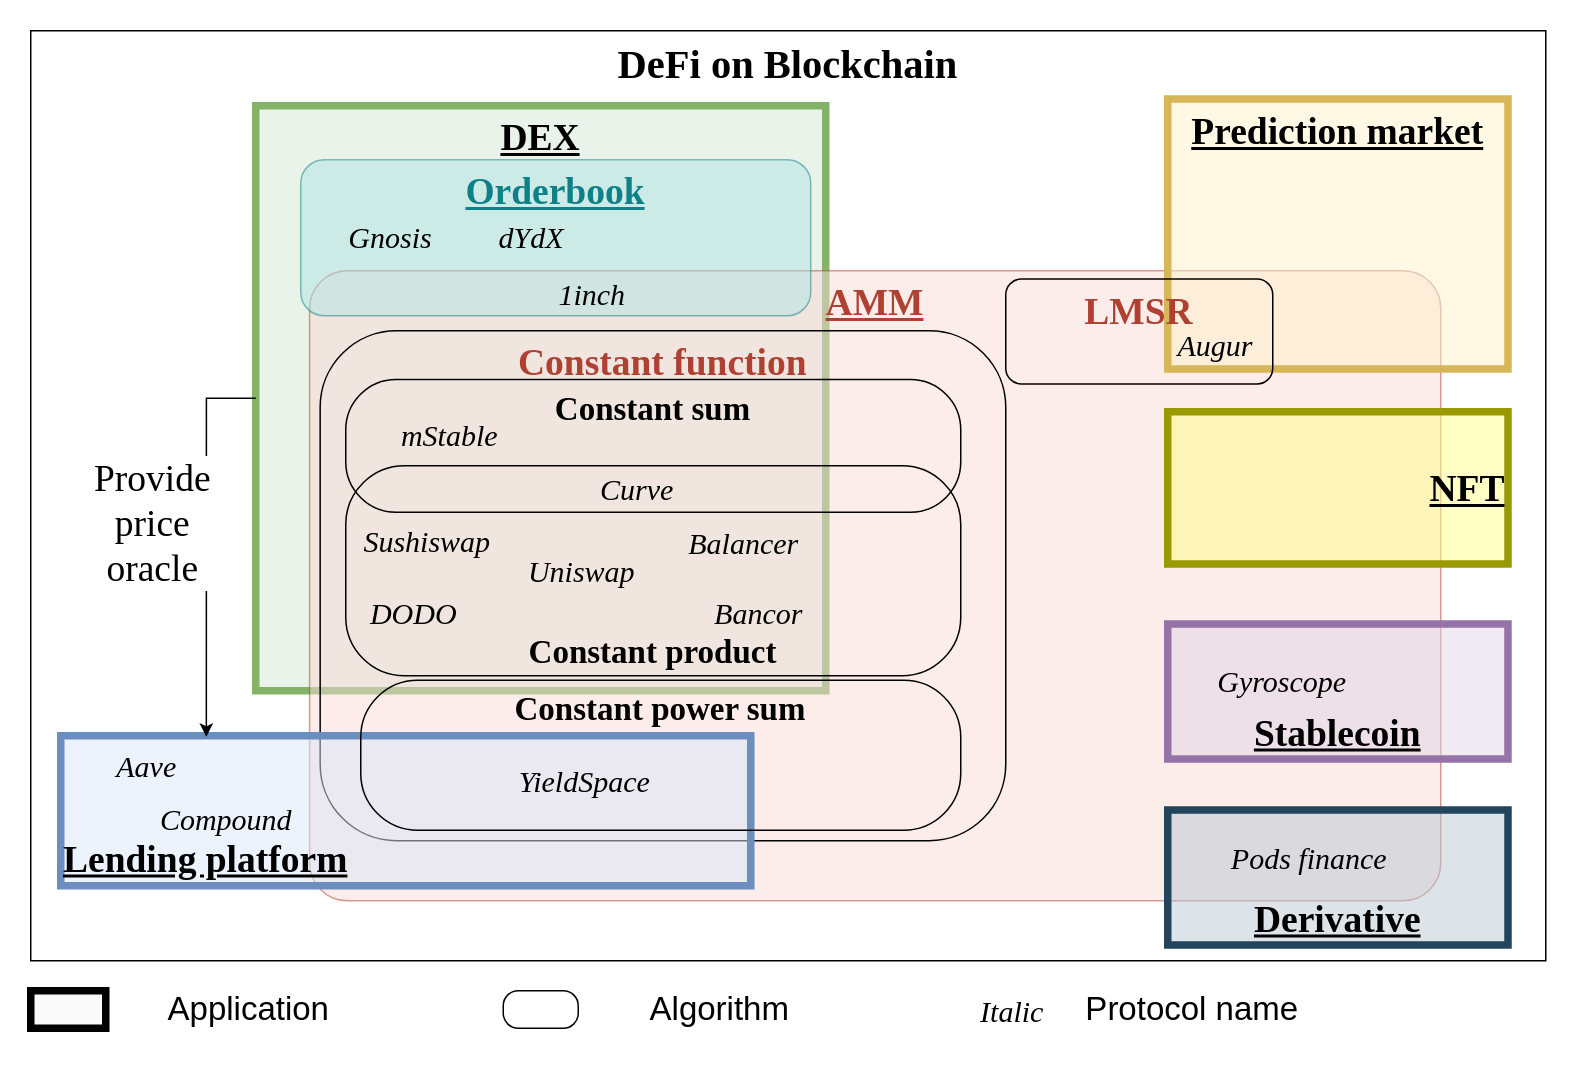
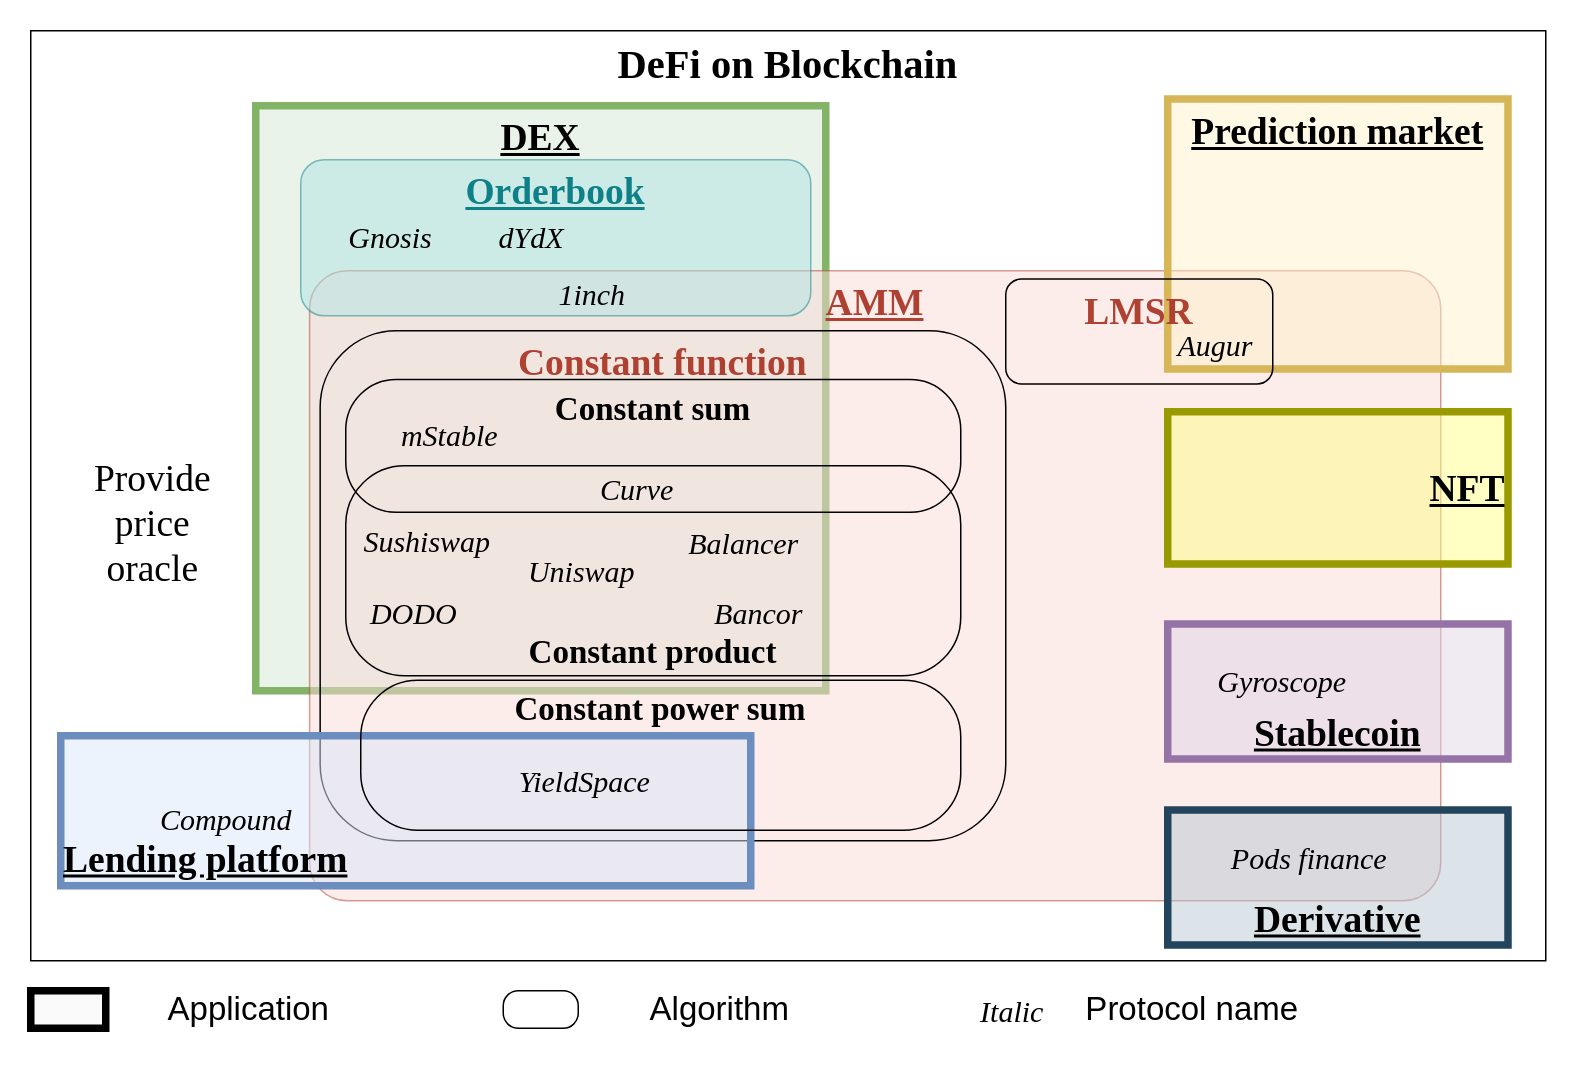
(206, 658) -> none
(146, 766) -> none
